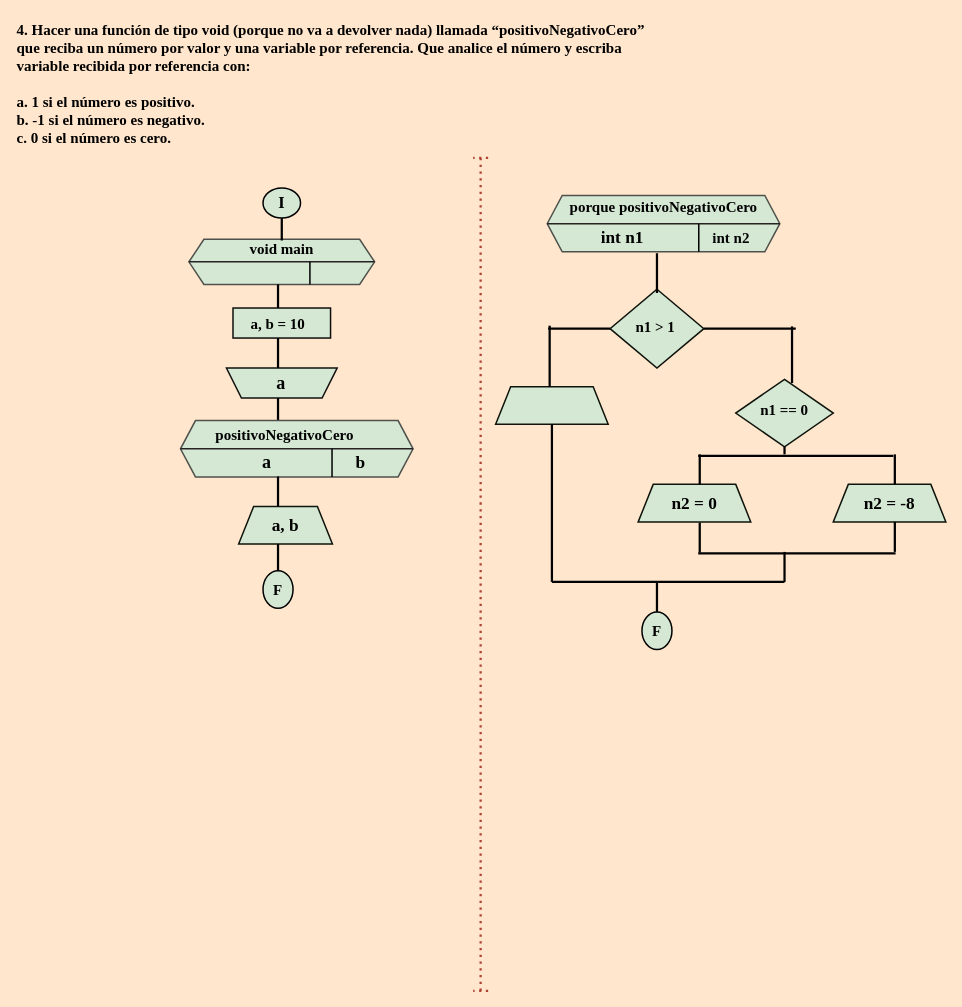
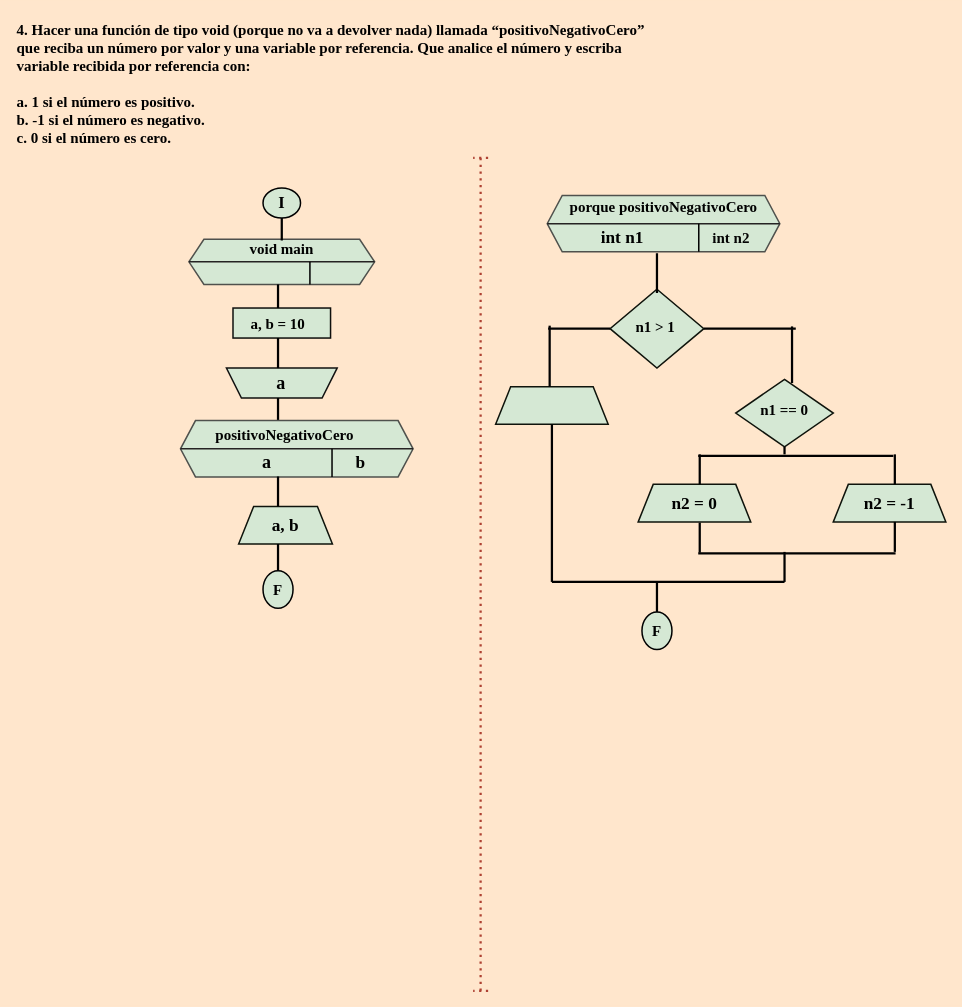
(889, 503) -> (889, 503)
